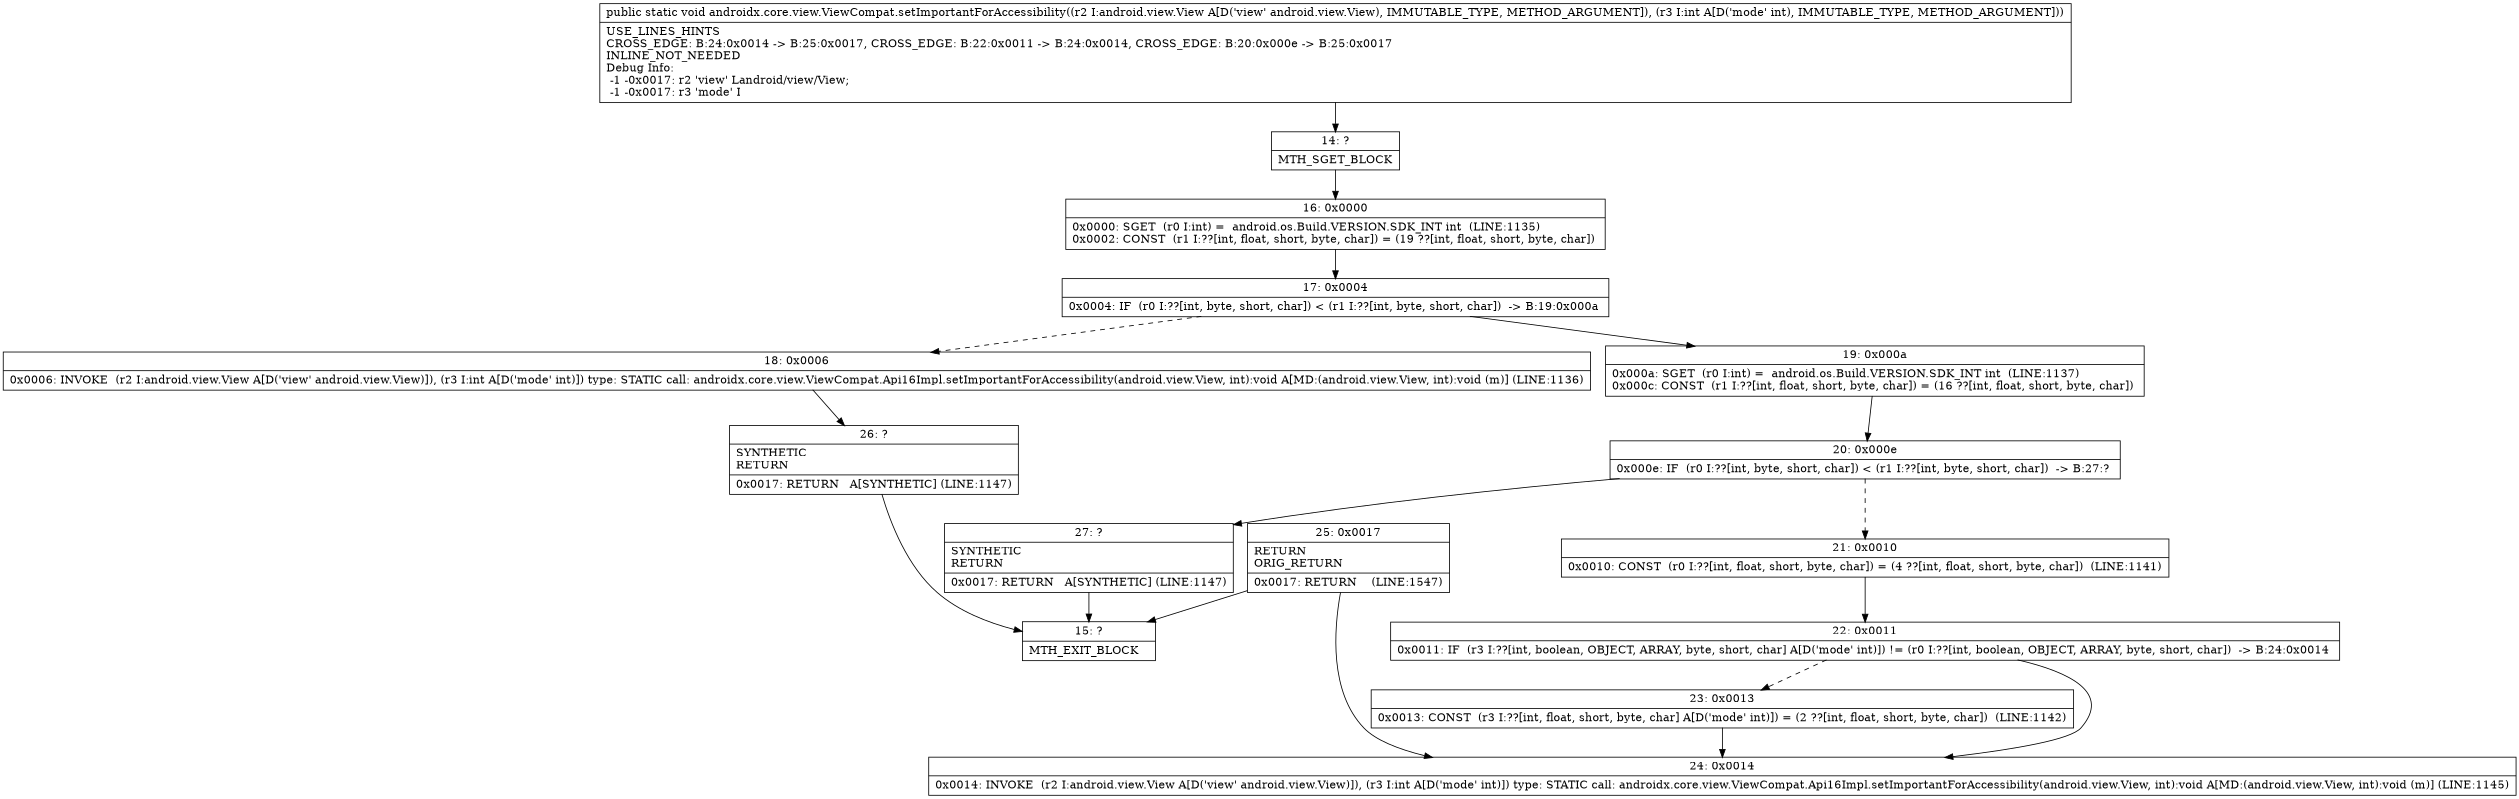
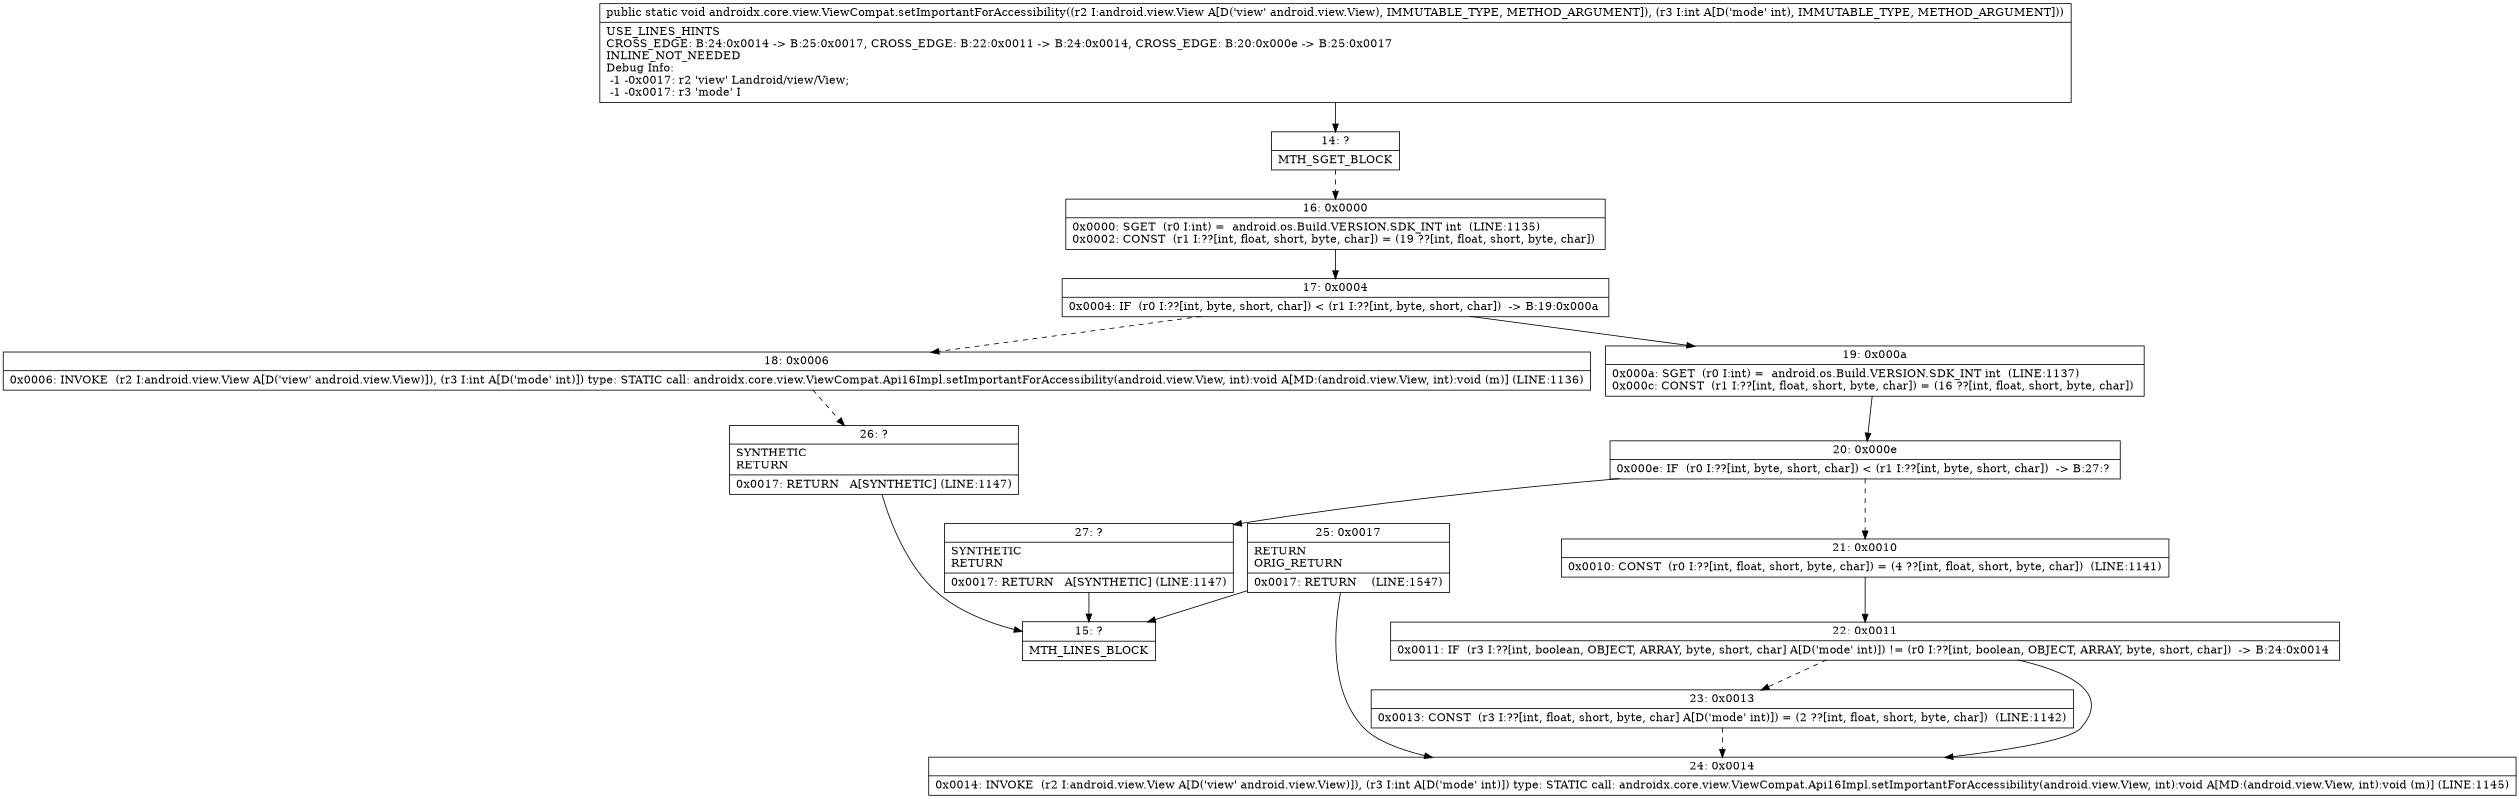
(1335, 181) -> (1335, 181)
(826, 405) -> (826, 405)
(1084, 651) -> (1089, 651)
(1722, 738) -> (1722, 738)
